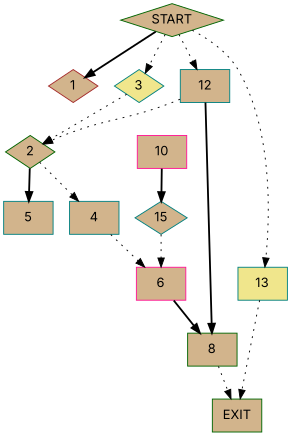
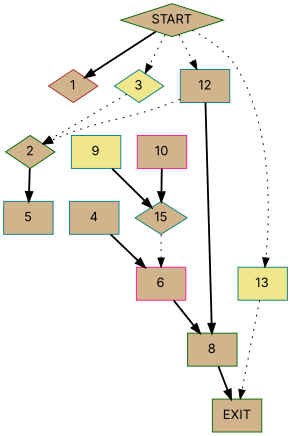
none -> (96, 152)
(56, 178) -> none
(124, 248) -> (124, 248)
(223, 378) -> (223, 378)
